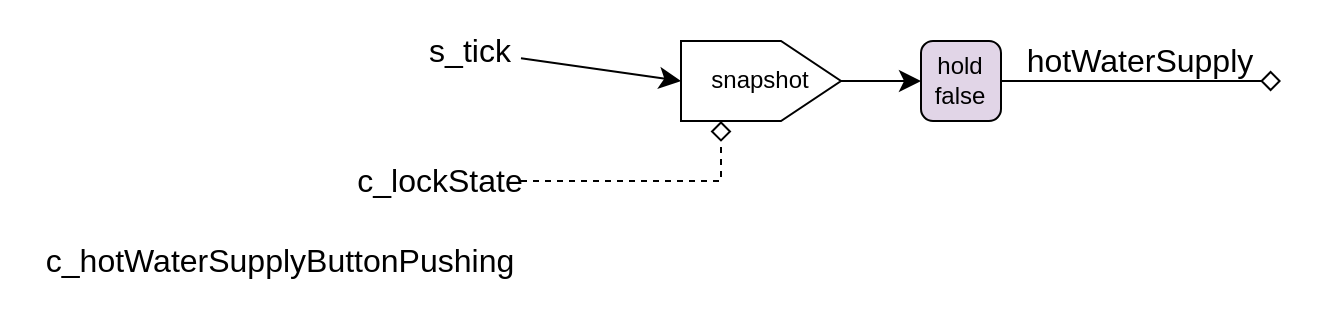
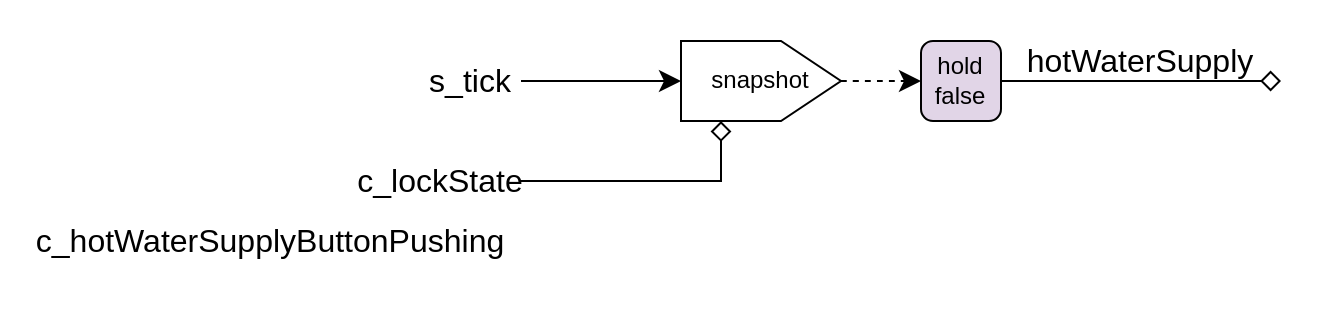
(471, 51) -> (471, 81)
(874, 81) -> (874, 81)
(642, 181) -> (642, 181)
(281, 261) -> (271, 241)
